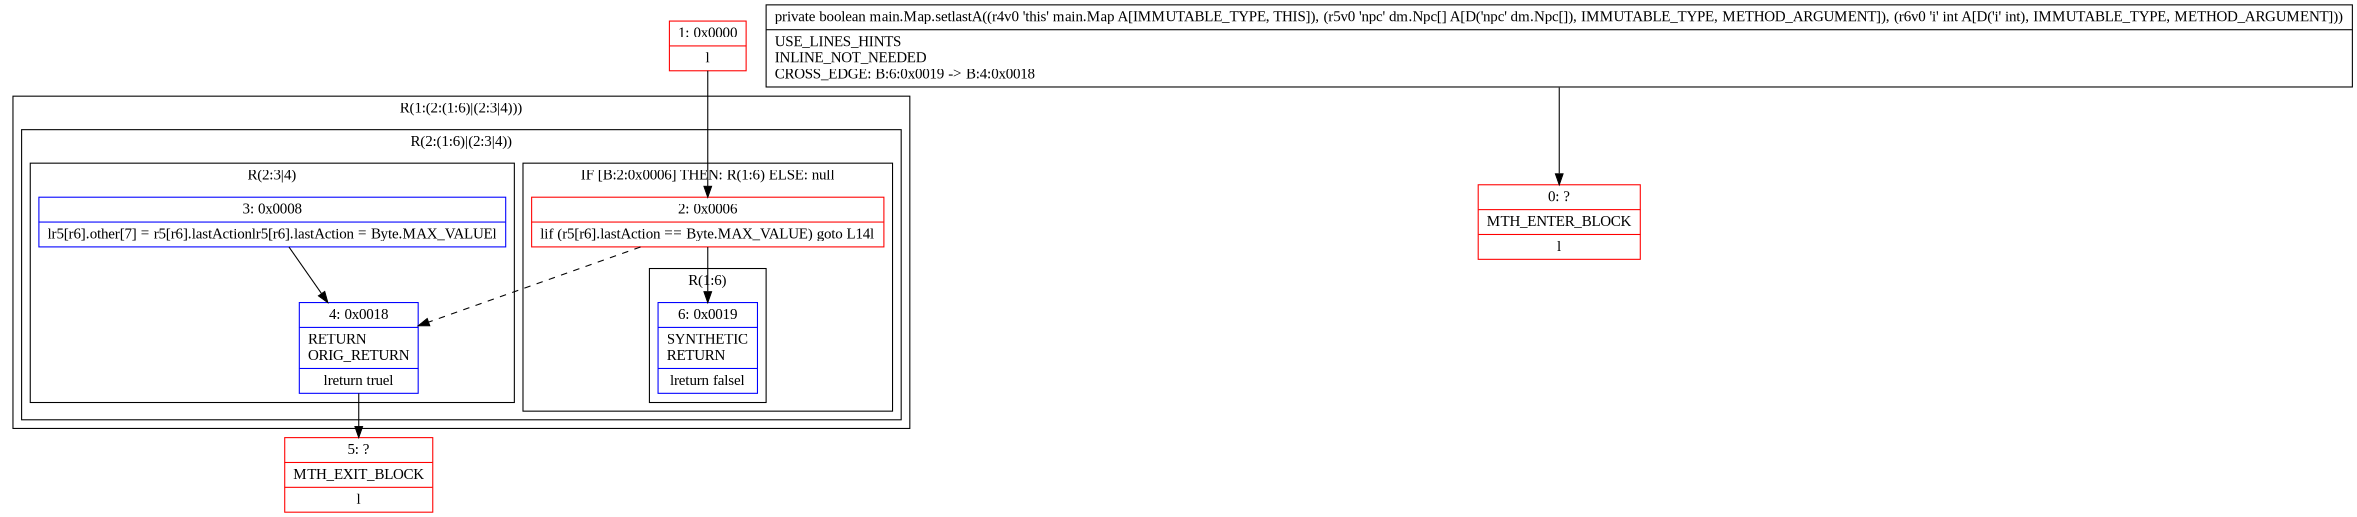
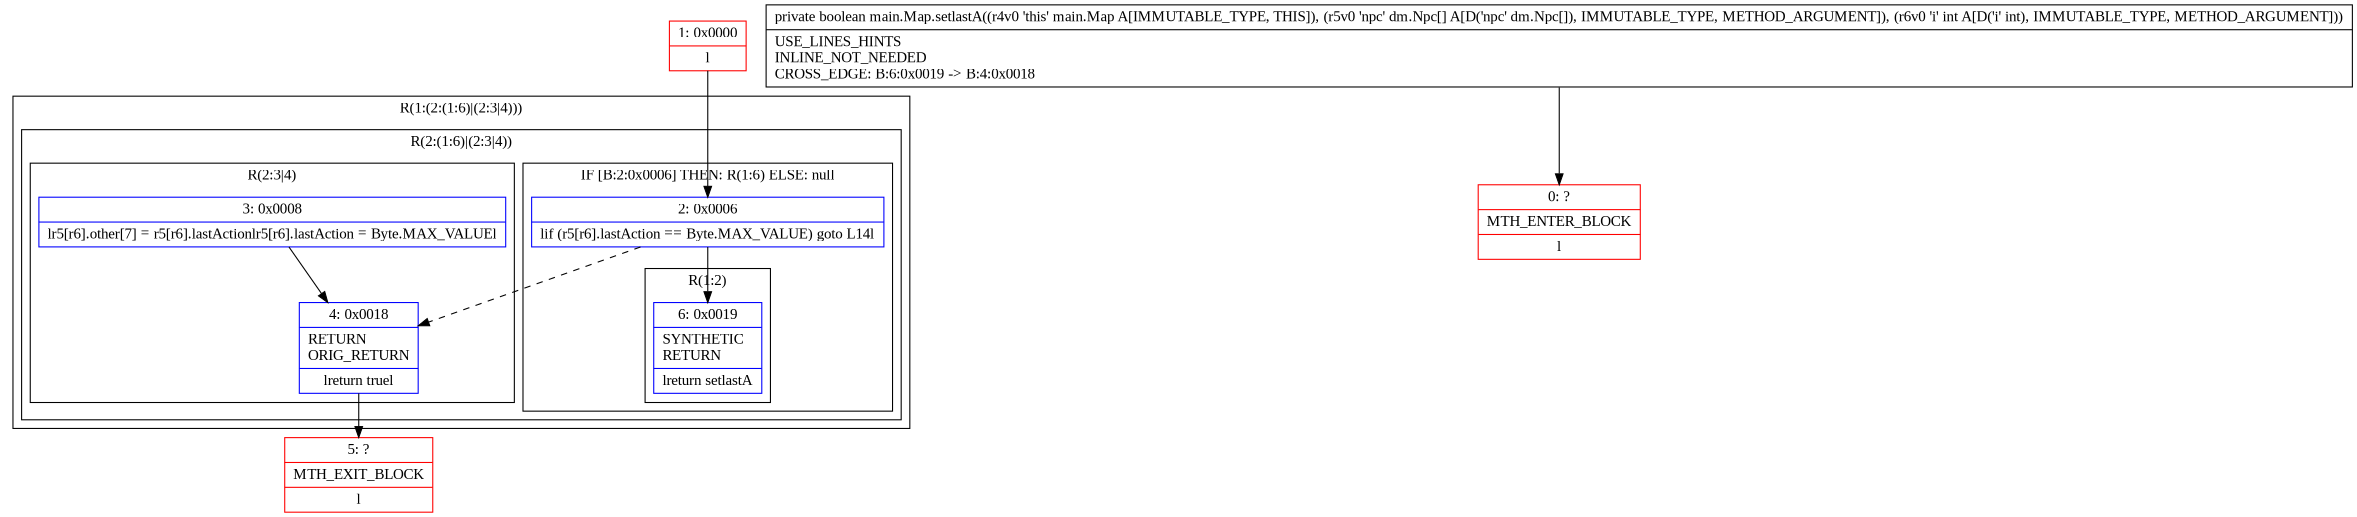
(708, 222) -> (708, 222)
(708, 281) -> (708, 281)
(708, 380) -> (708, 380)
